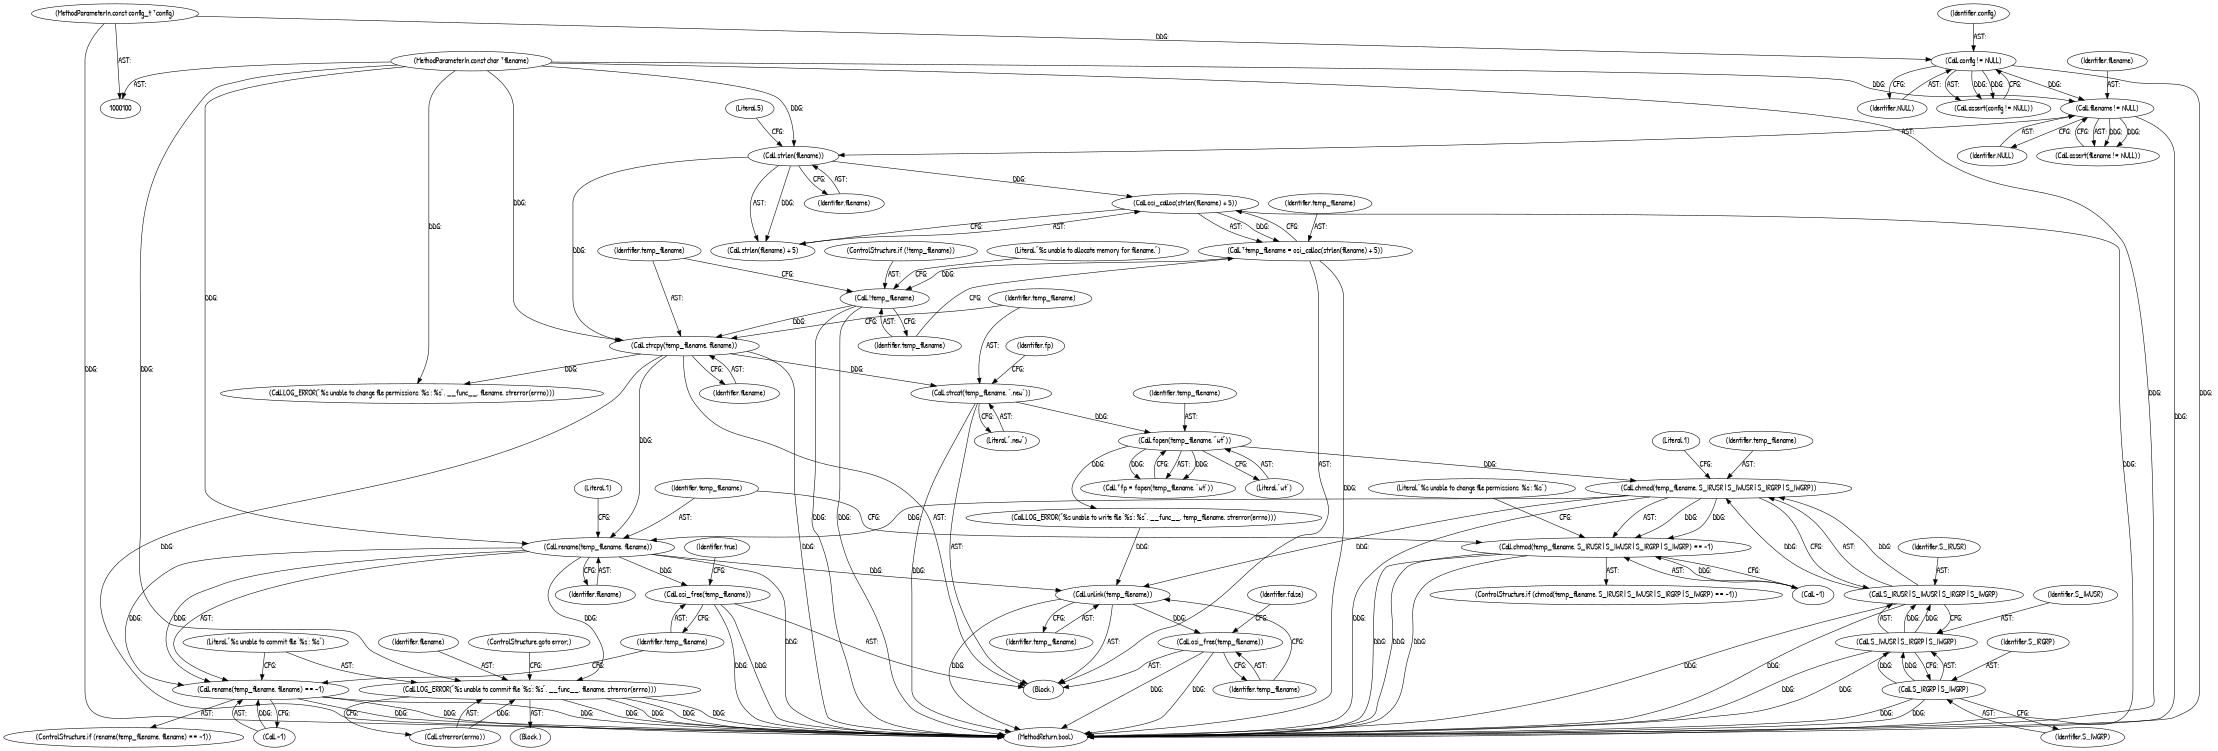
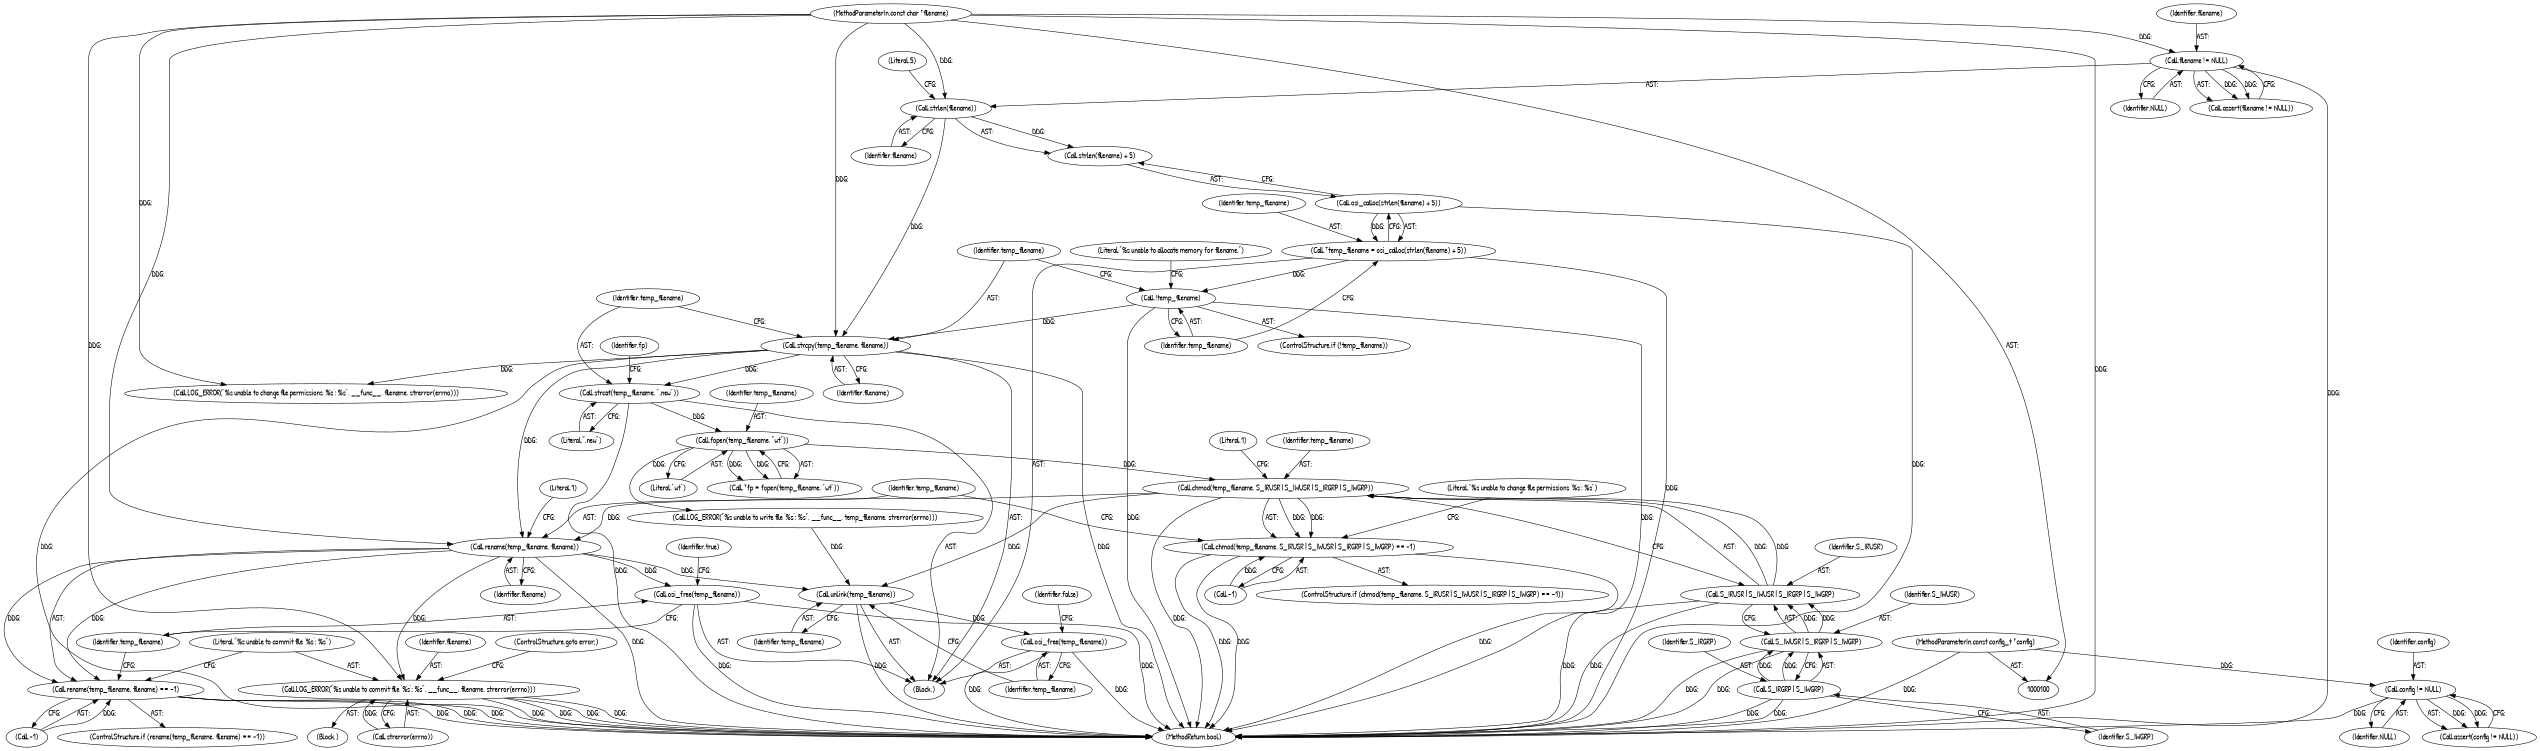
(2038, 84) -> none
(980, 179) -> none
(888, 272) -> (1248, 321)
